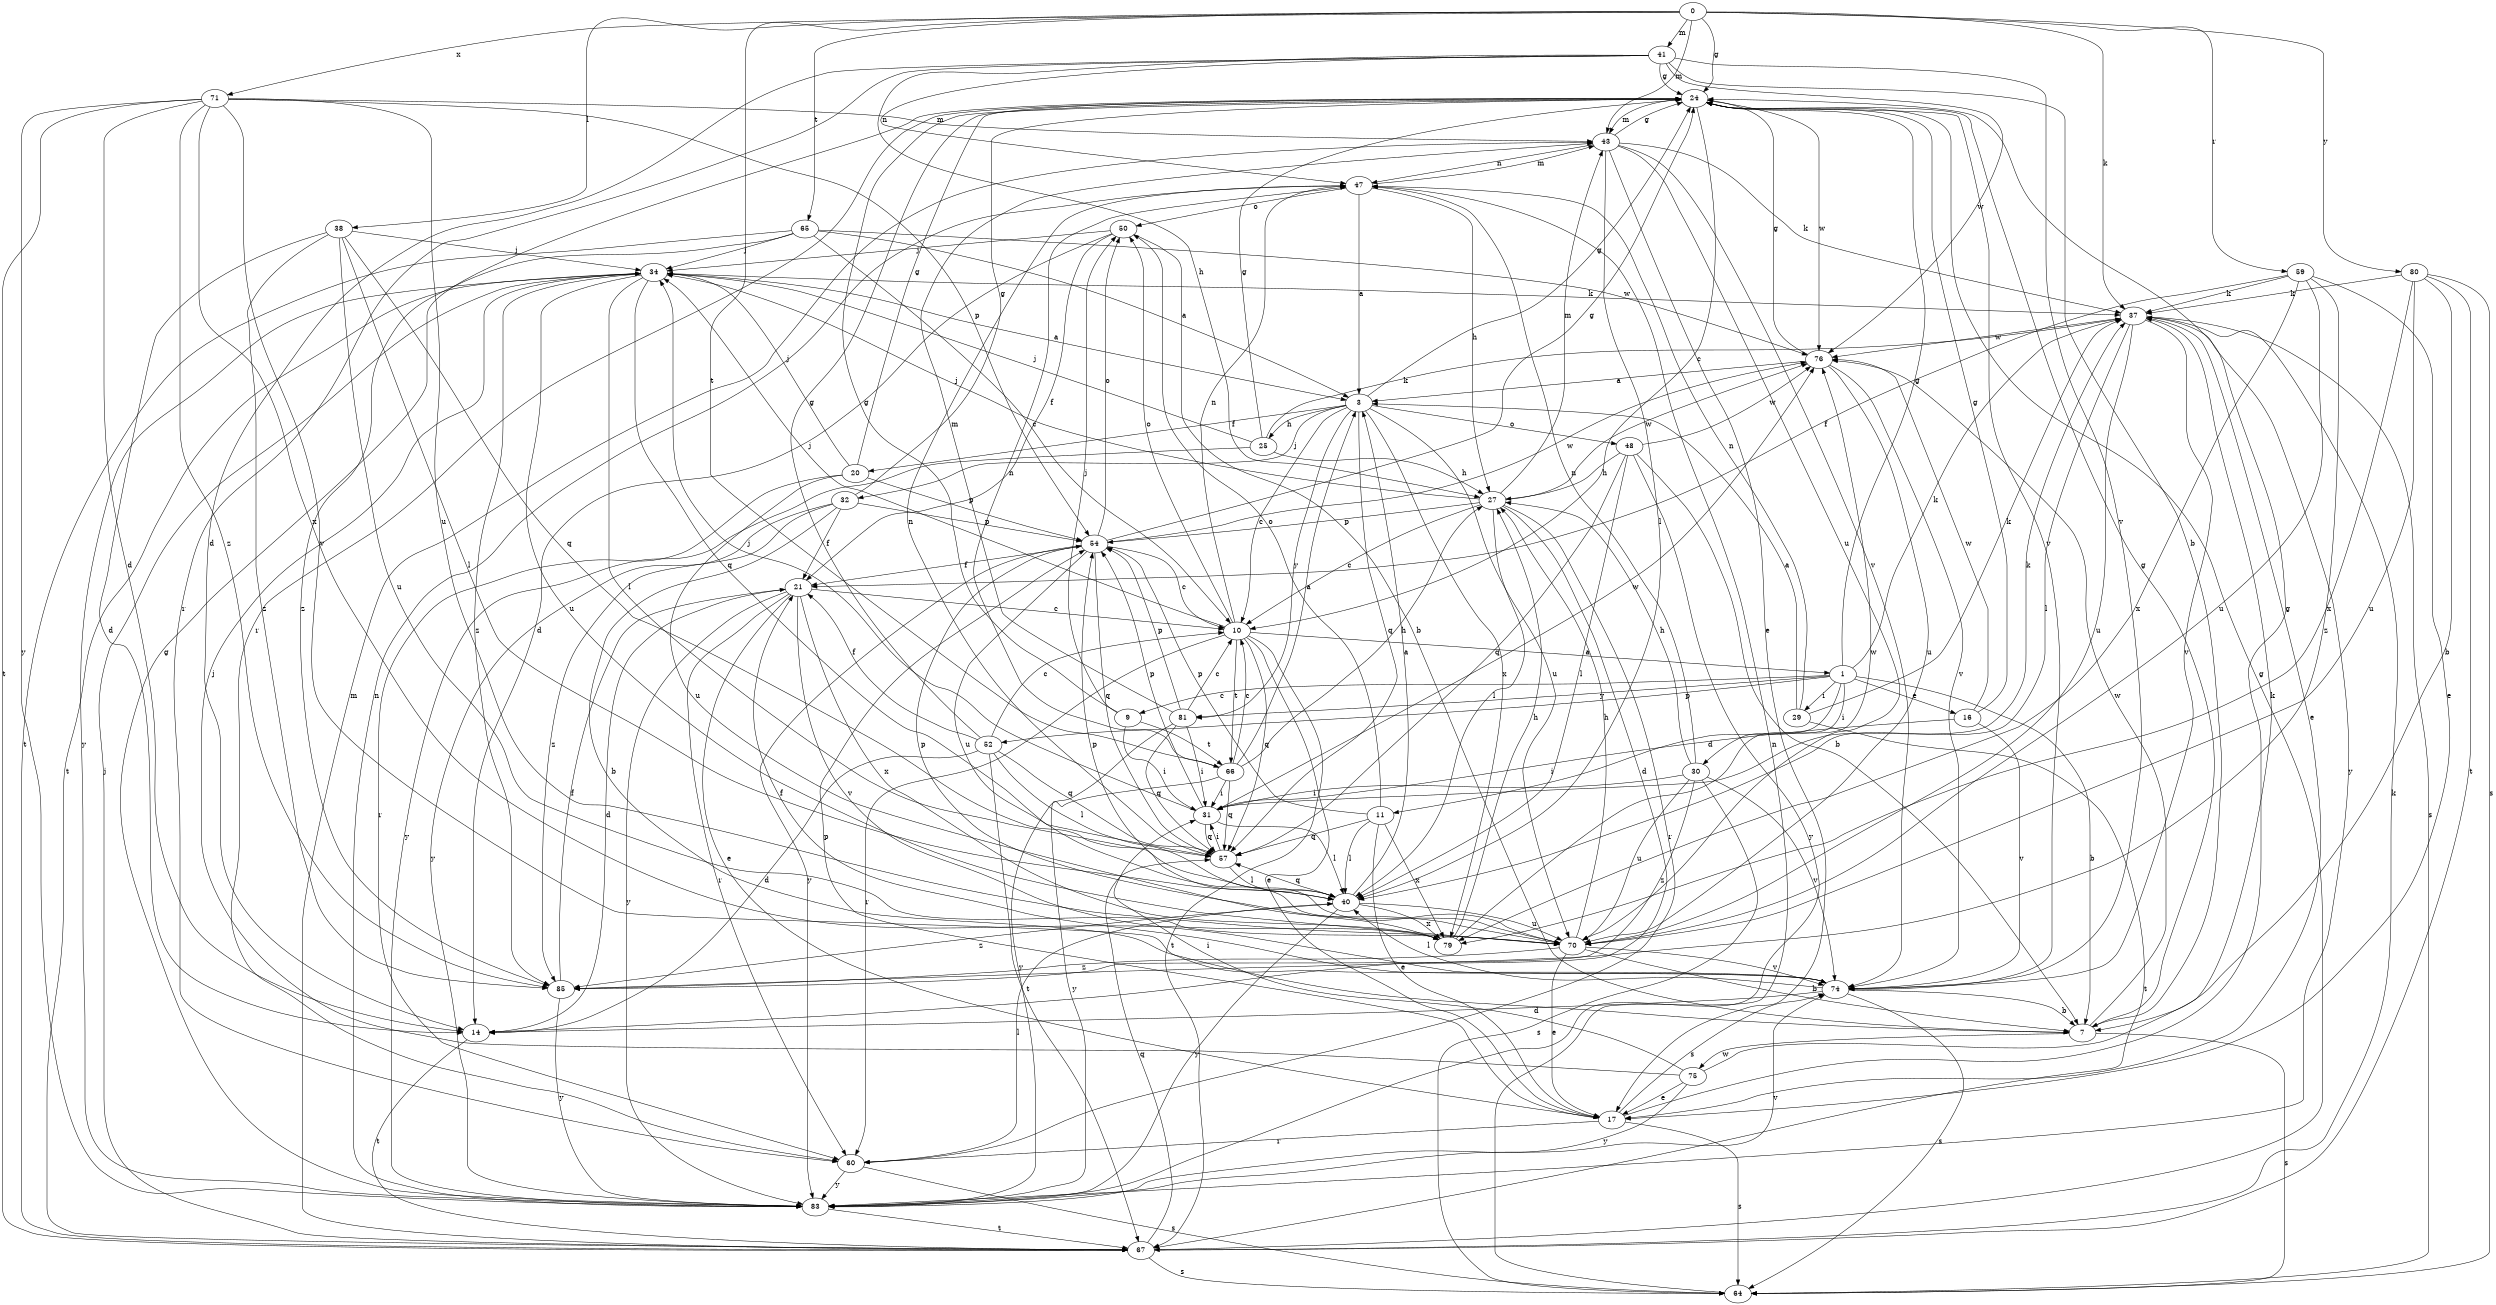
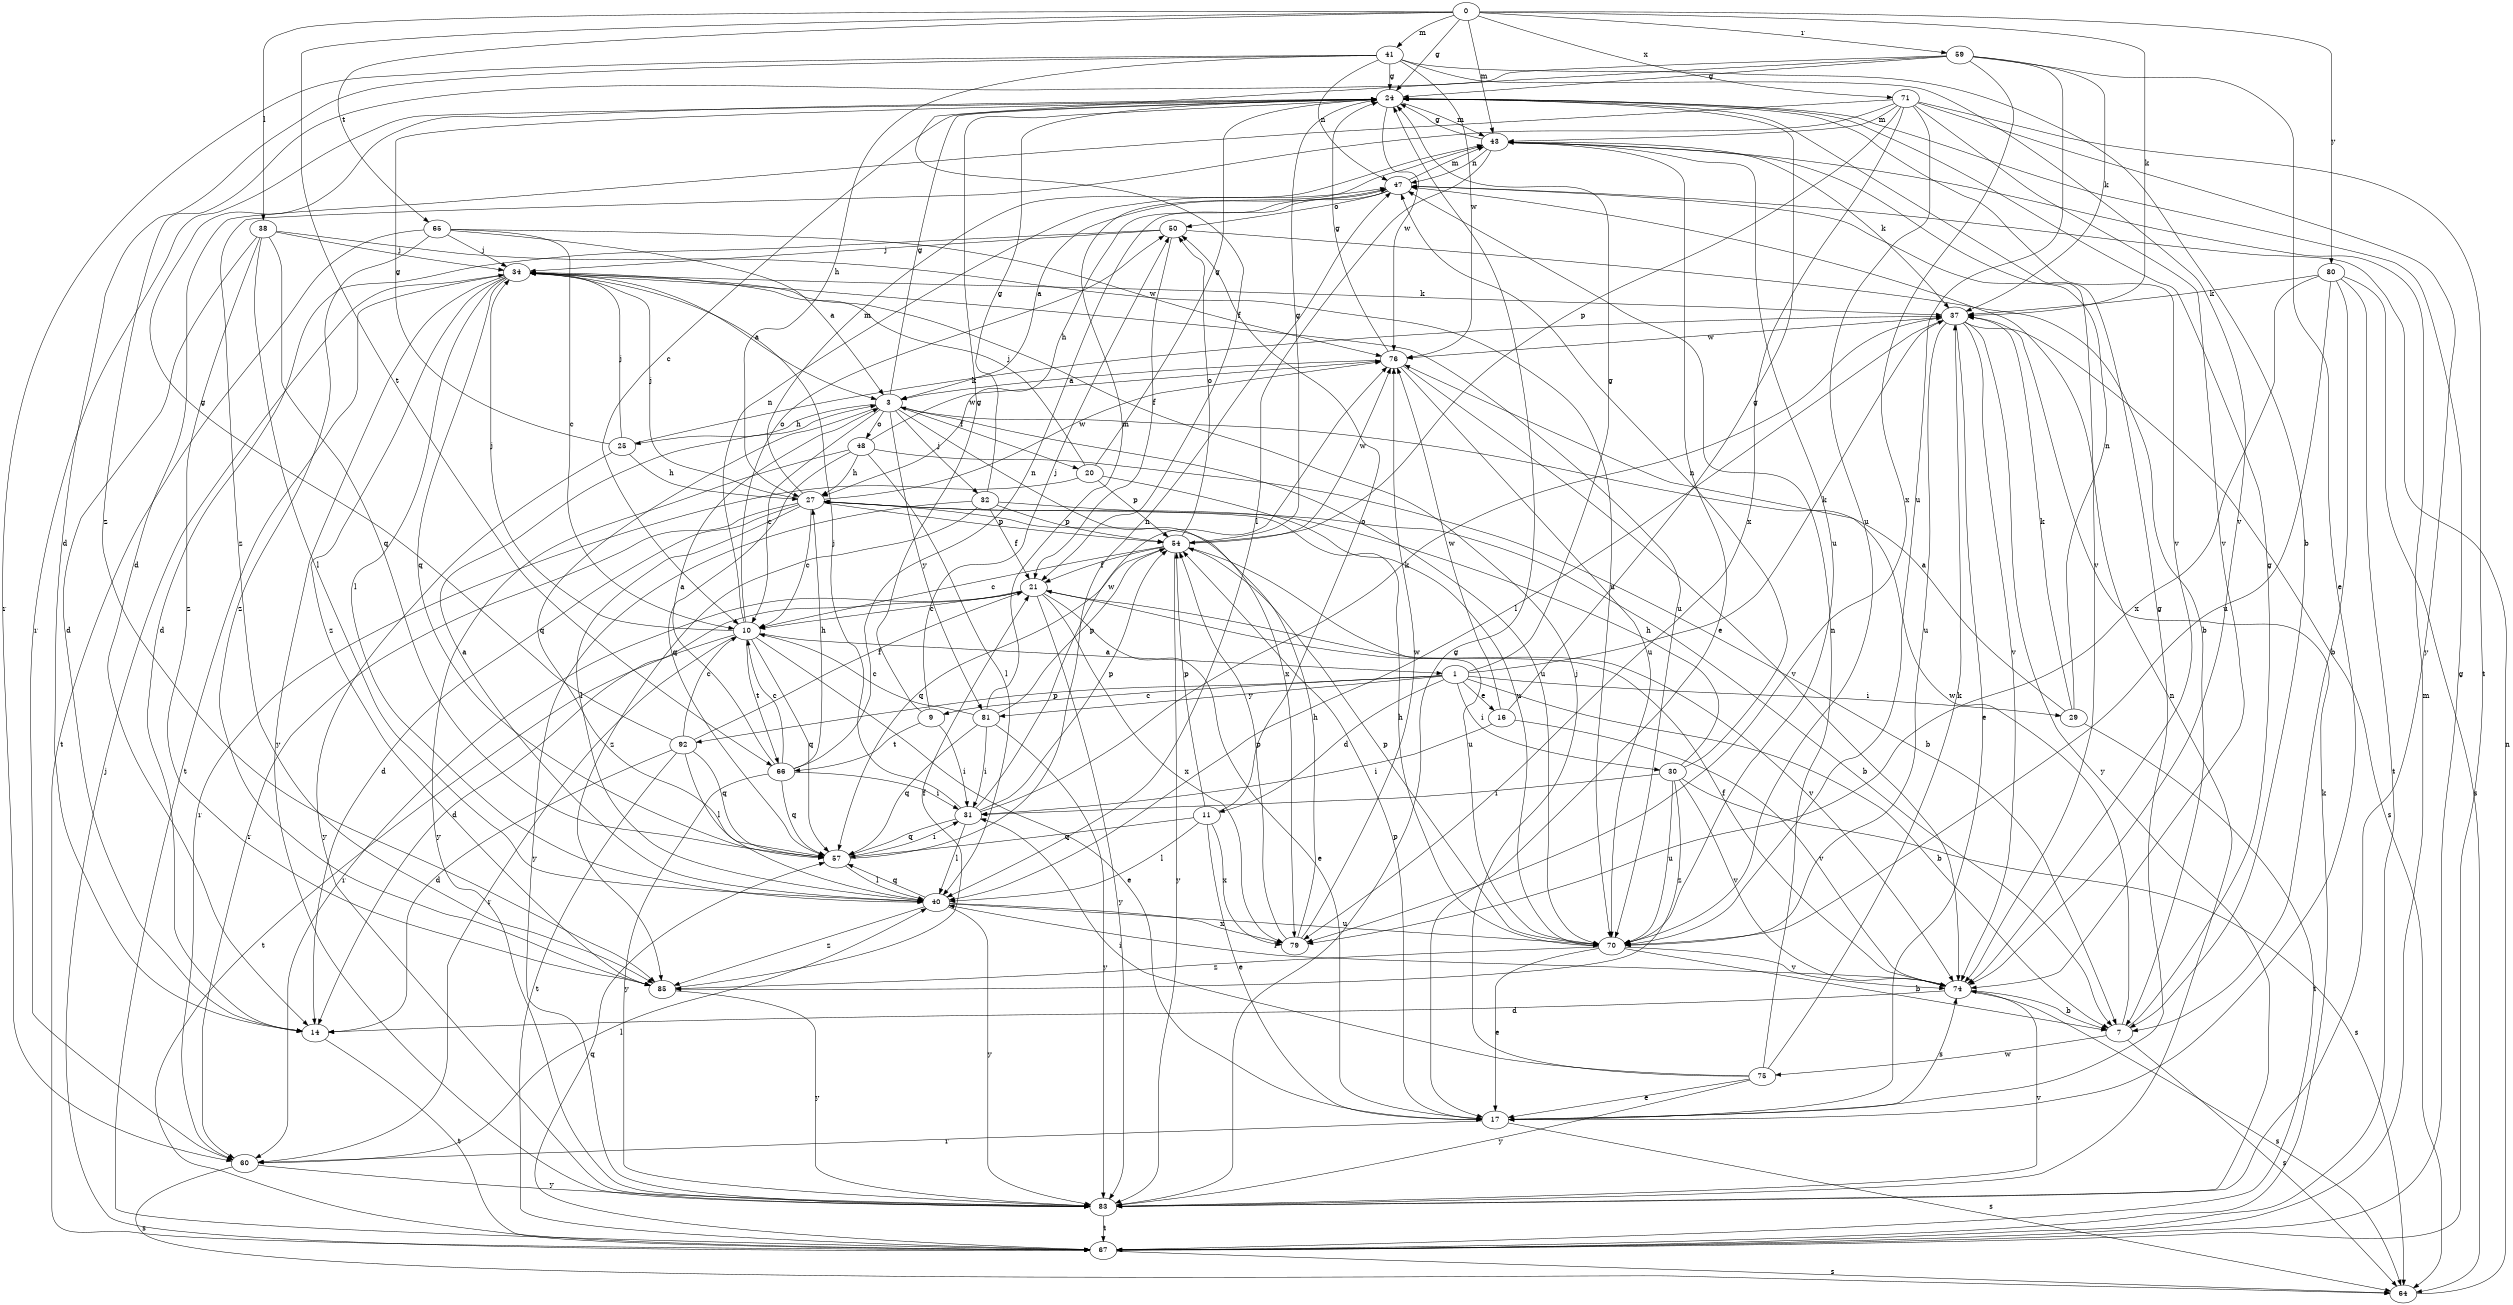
none -> (1677, 77)
none -> (1820, 541)
(988, 745) -> (683, 745)
